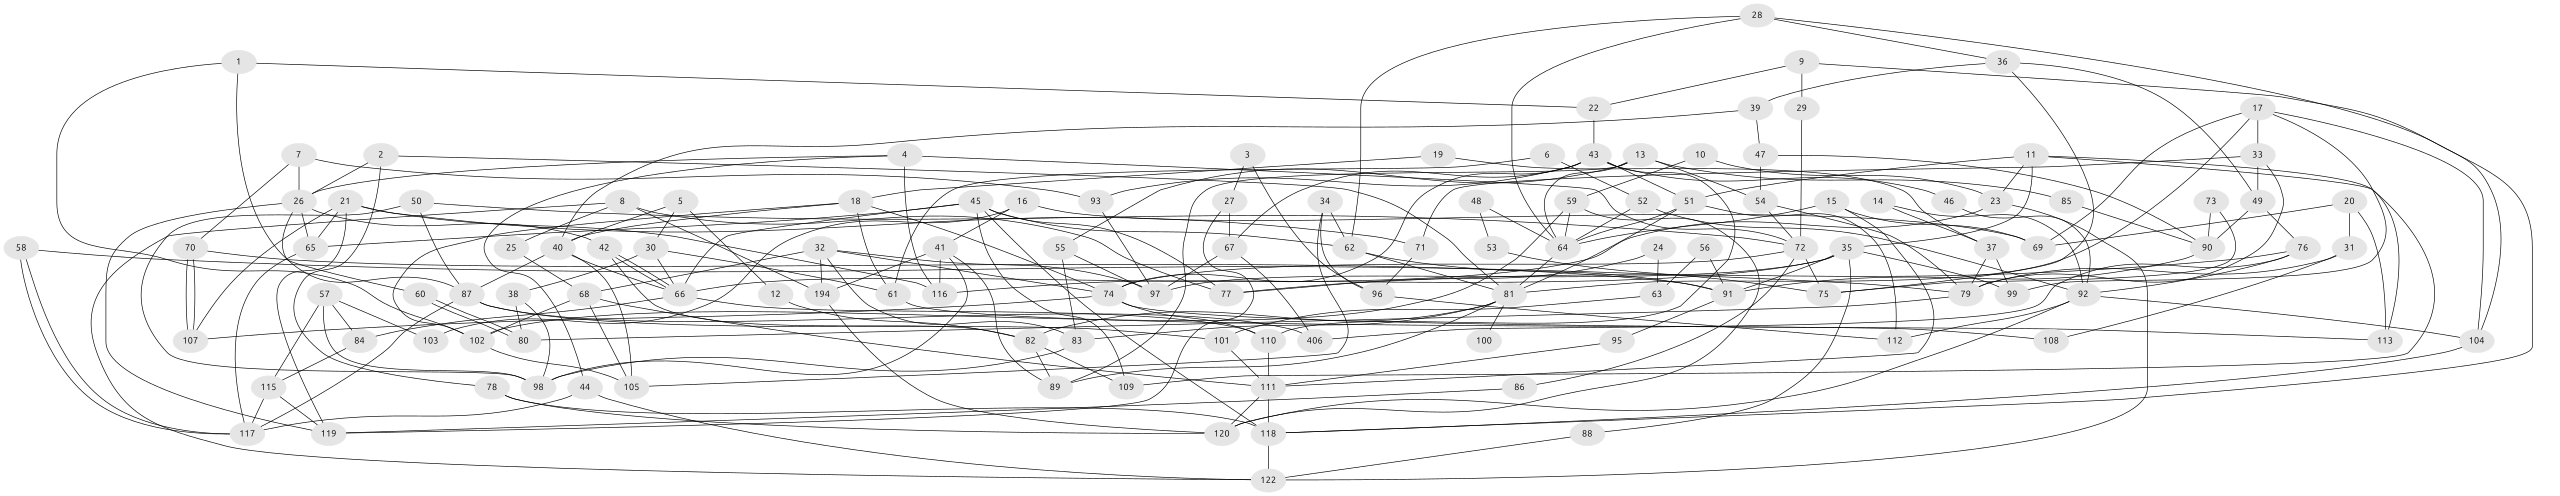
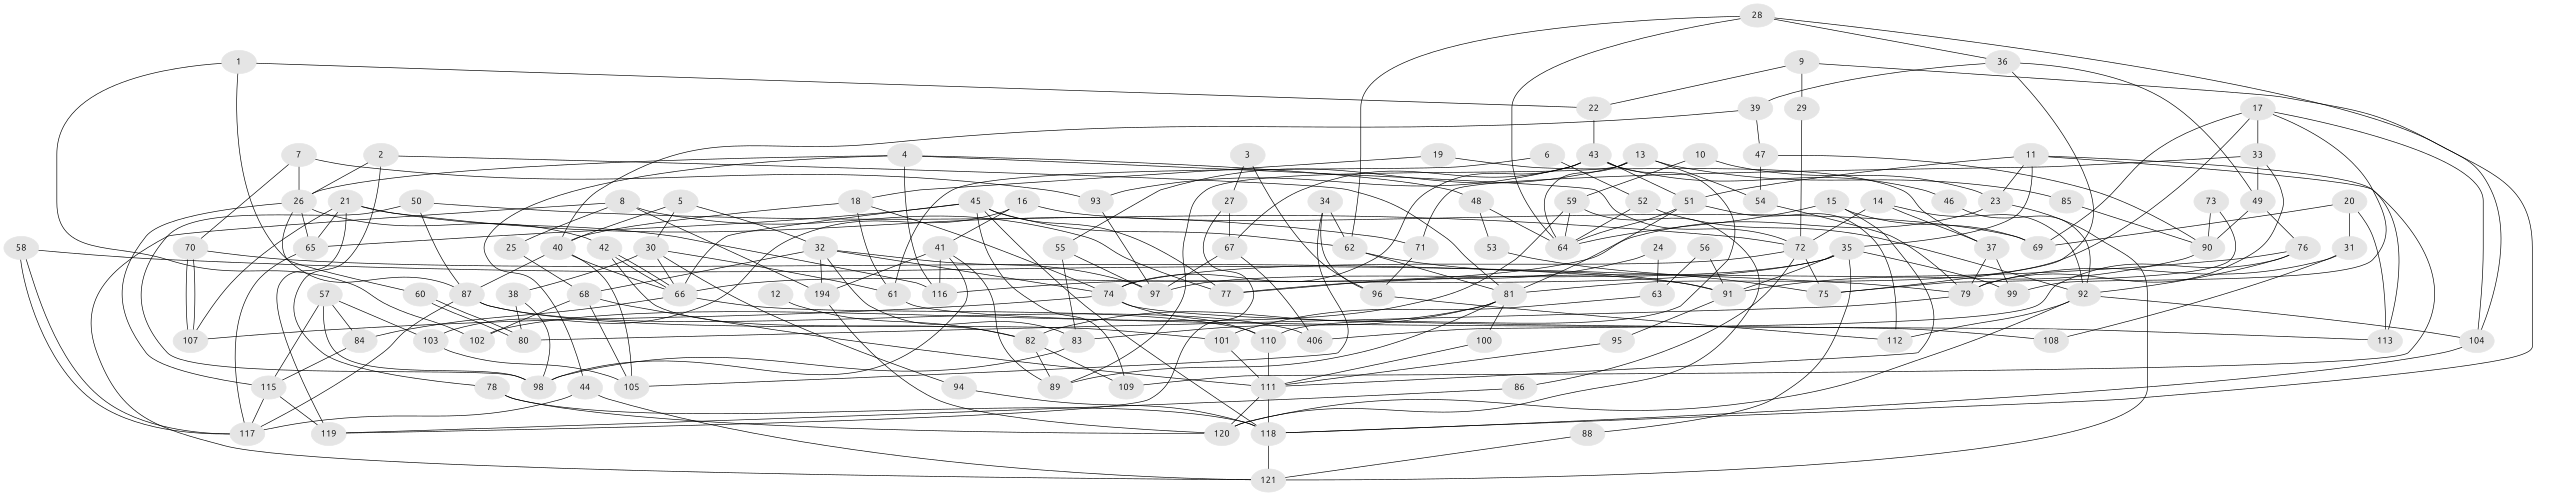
none -> (1193, 165)
(589, 224) -> none
(1781, 225) -> (1839, 225)
(717, 237) -> (752, 222)
(1536, 271) -> none
(106, 323) -> (124, 280)
(554, 364) -> (531, 364)
none -> (1376, 365)
none -> (959, 388)
(1268, 480) -> (1268, 480)
